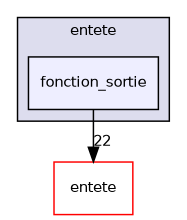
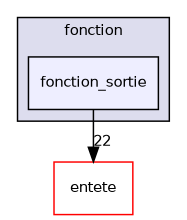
(93, 31) -> (93, 31)
